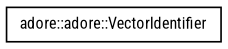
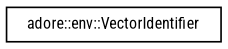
(114, 25) -> (114, 25)
